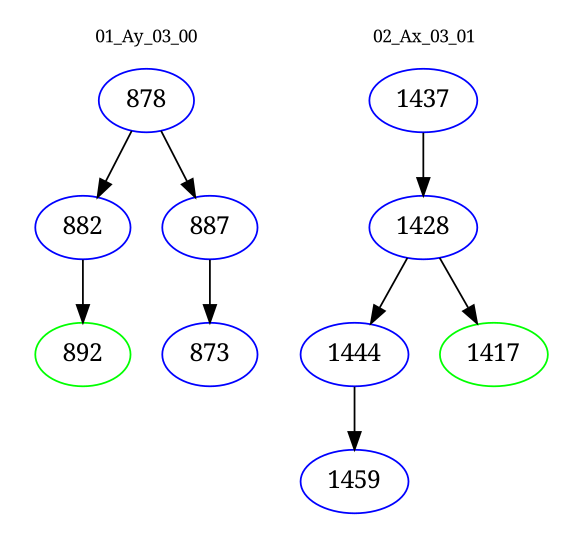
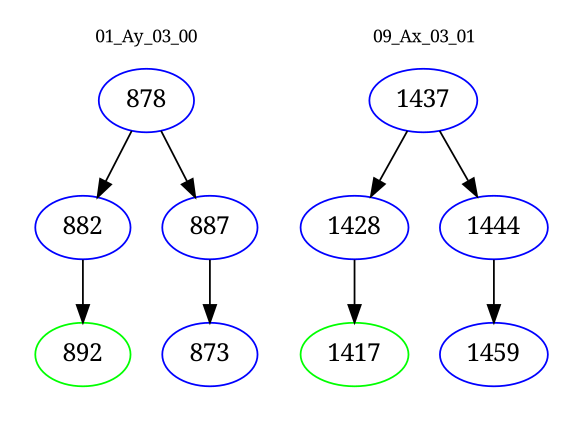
(424, 38) -> (424, 38)
(394, 283) -> (454, 156)
